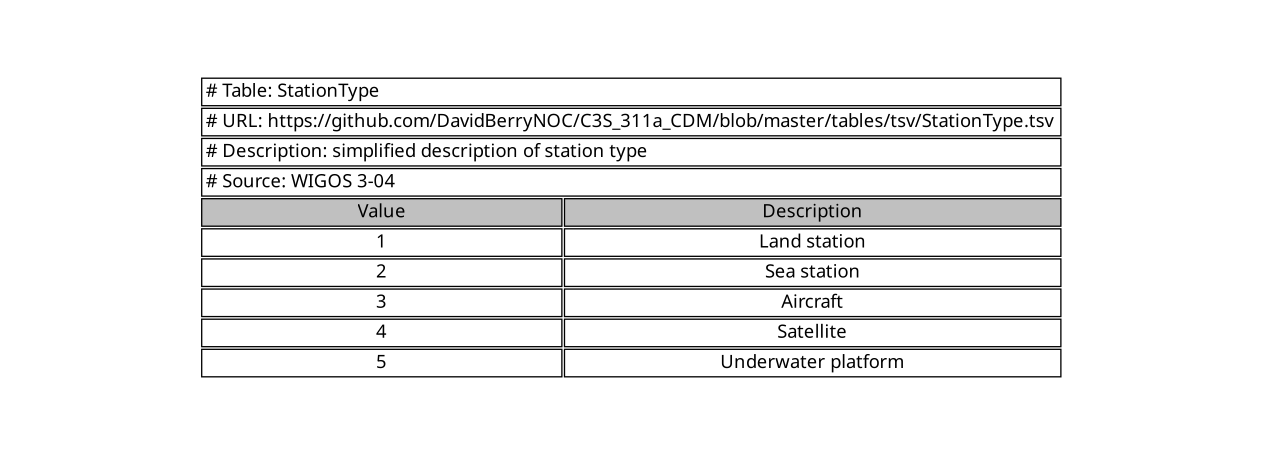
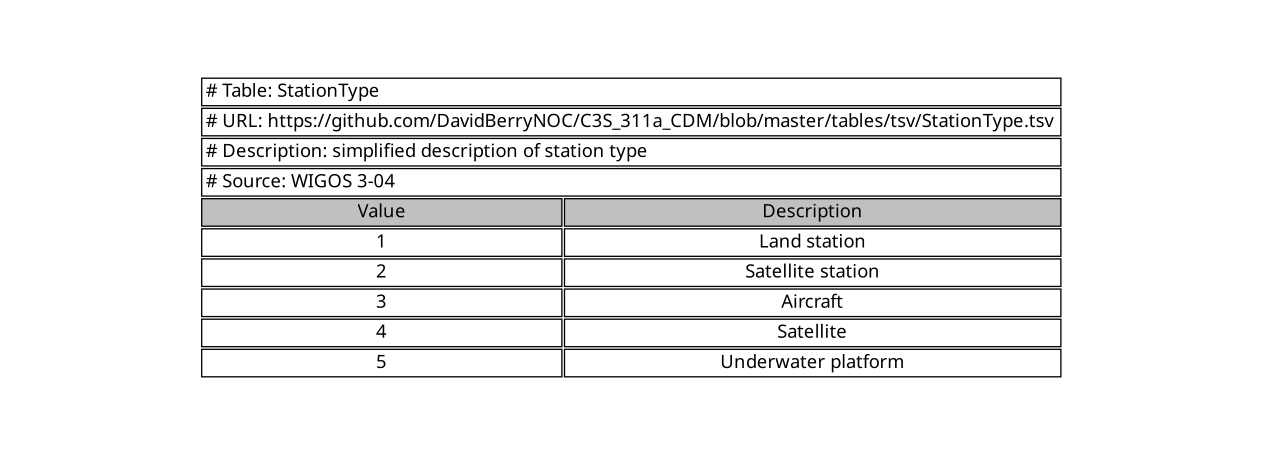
(813, 272) -> (813, 272)
